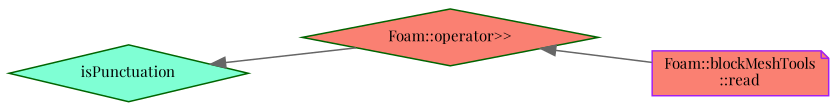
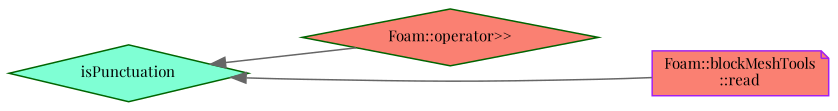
(604, 56) -> (449, 81)
